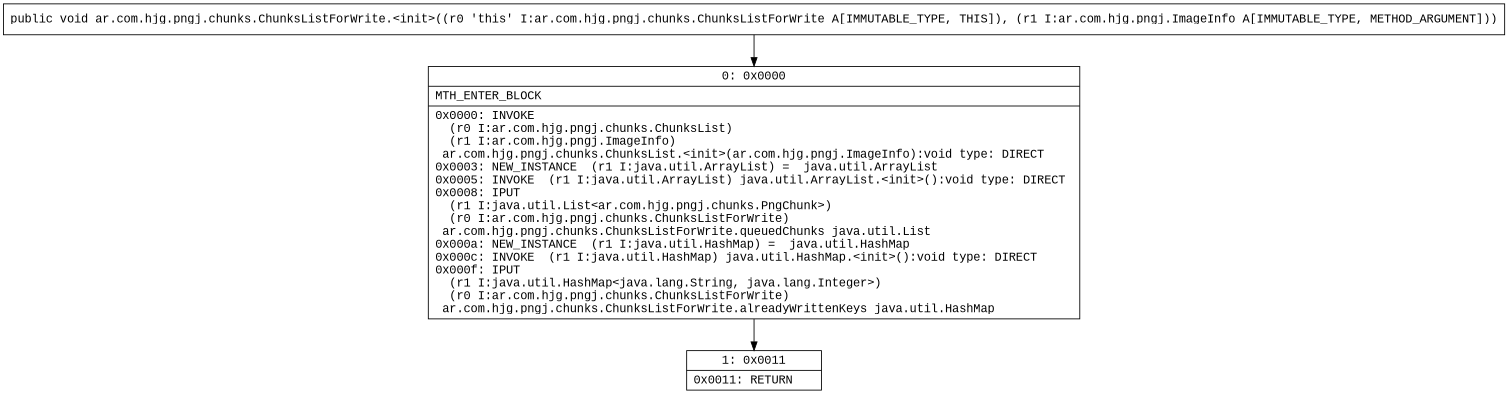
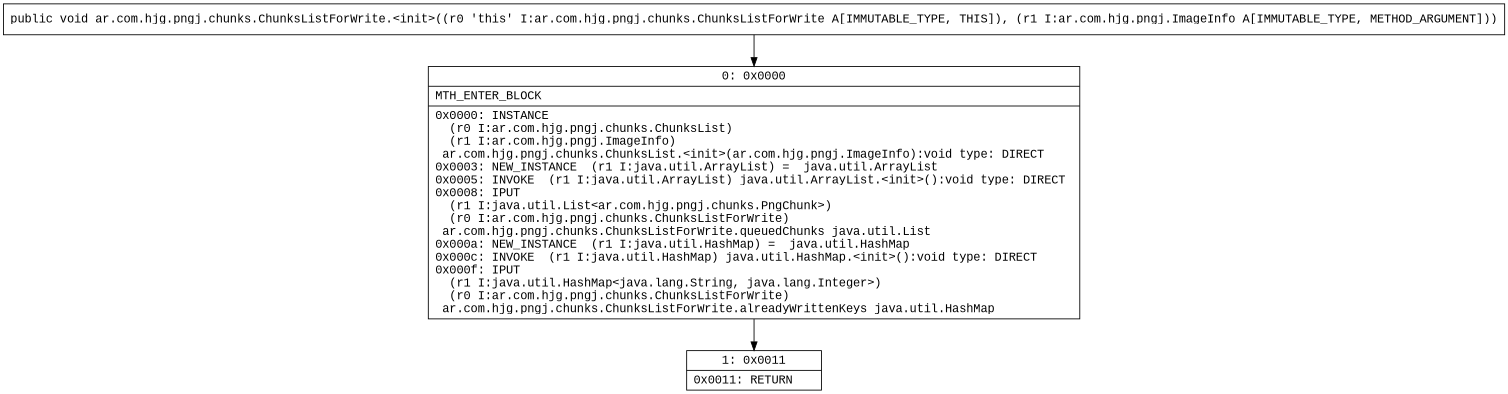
(492, 115) -> (499, 115)
